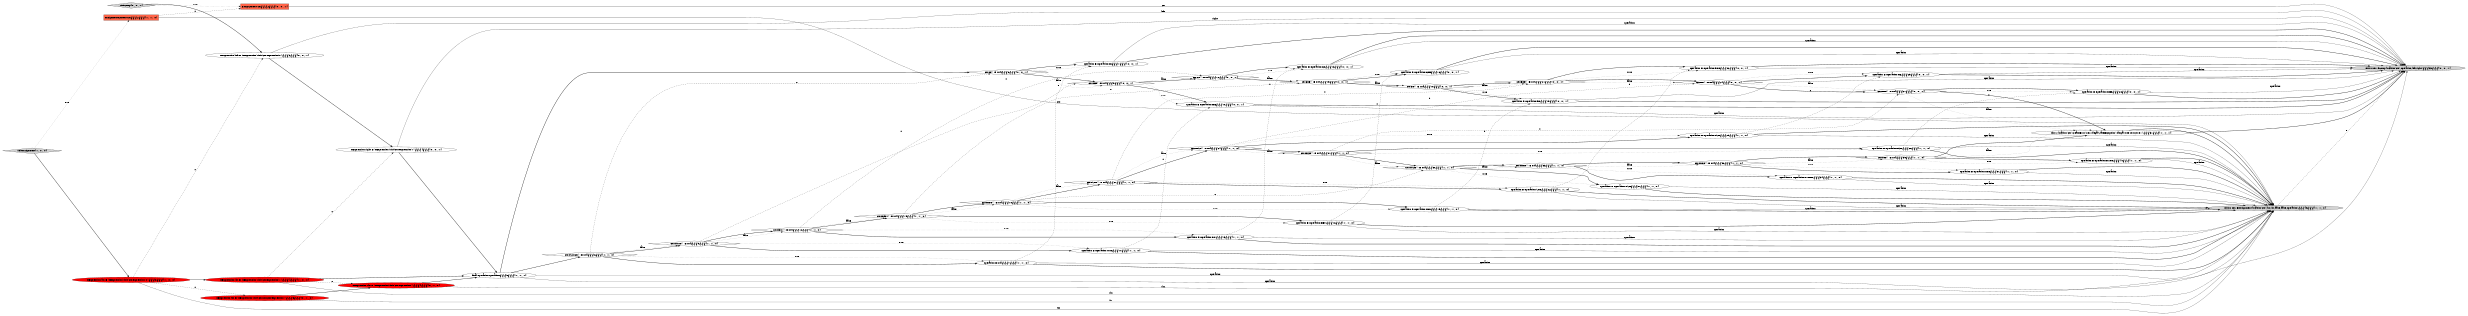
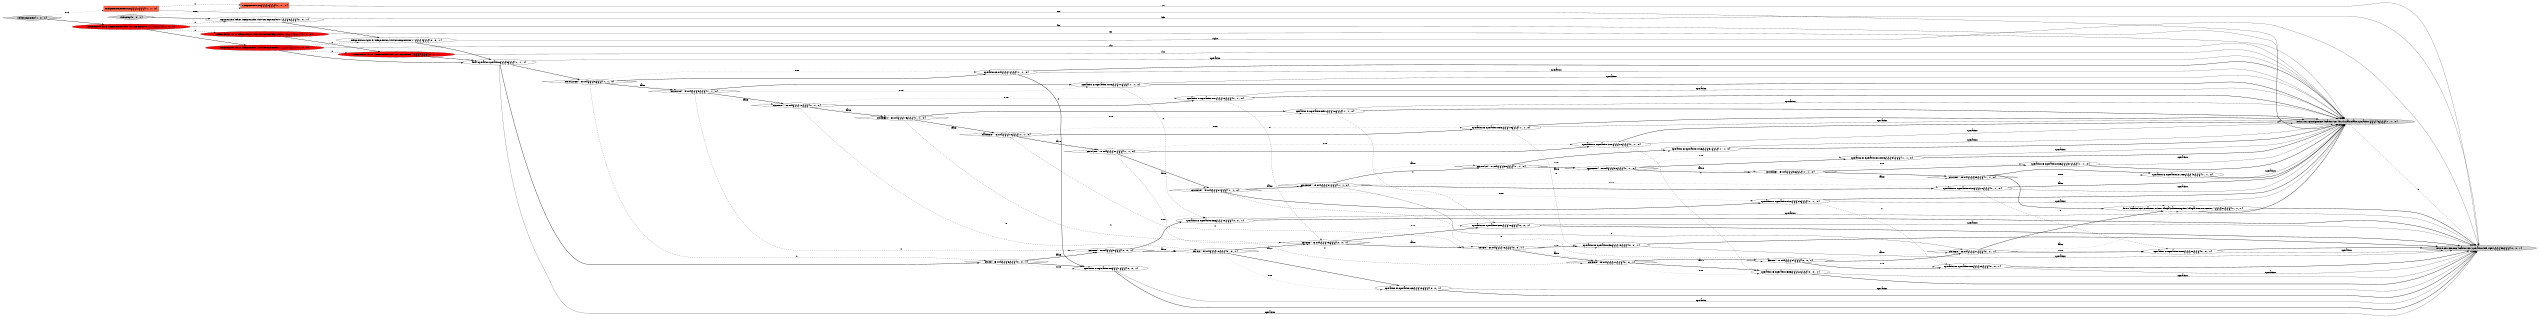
(1617, 130) -> (1643, 236)
(1264, 157) -> (1272, 167)
(1055, 165) -> (1061, 165)
(1224, 195) -> (1225, 230)
